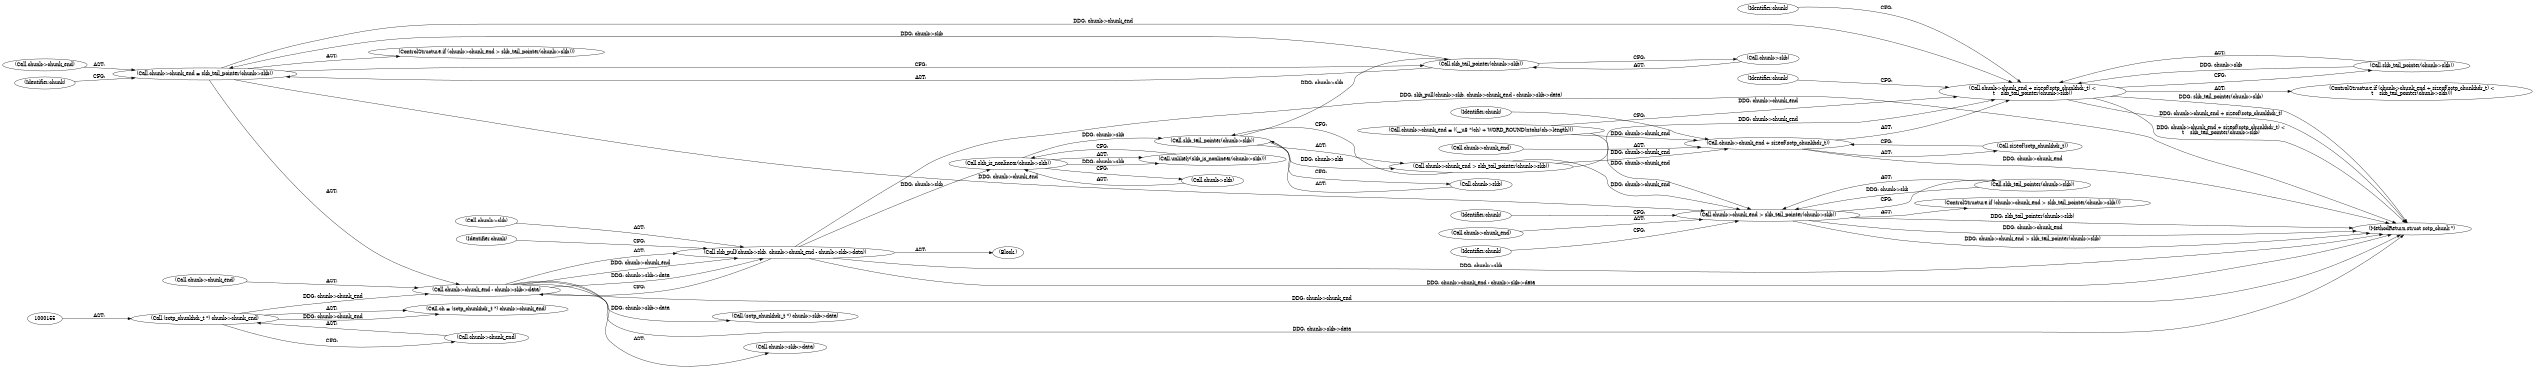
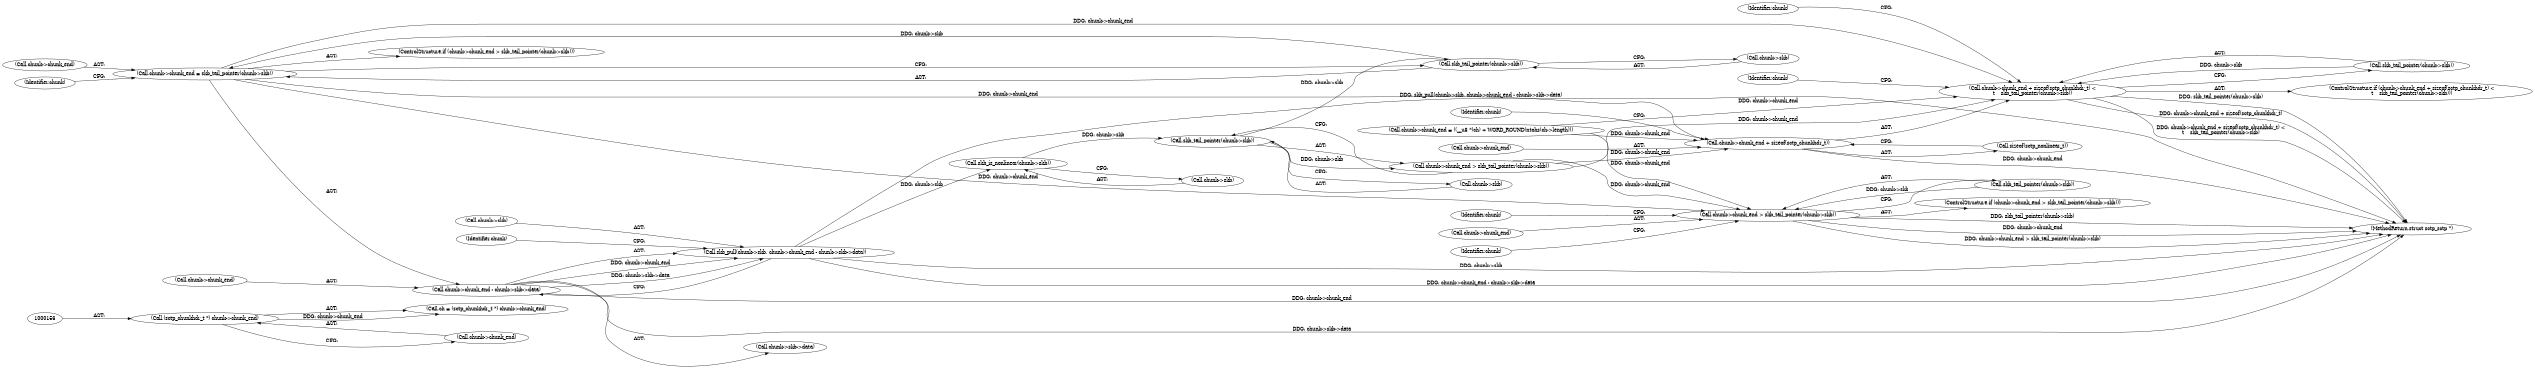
none -> (981, 97)
(2033, 147) -> (2033, 147)
(1212, 159) -> none
(2412, 229) -> (2412, 229)
(1008, 253) -> none
(332, 302) -> none
(785, 317) -> none
(45, 319) -> (45, 319)
